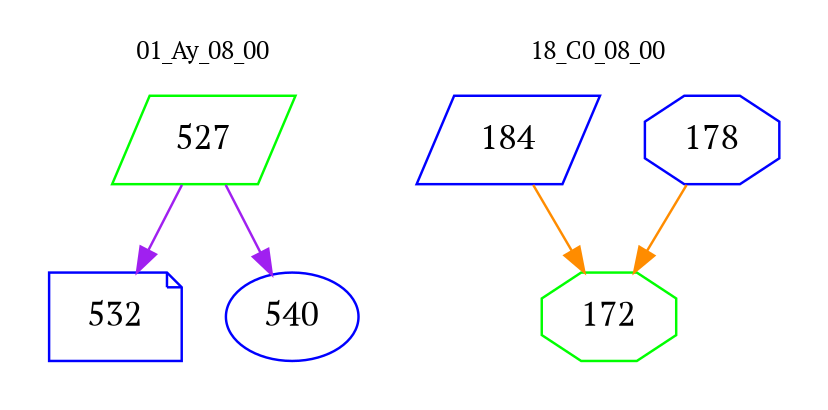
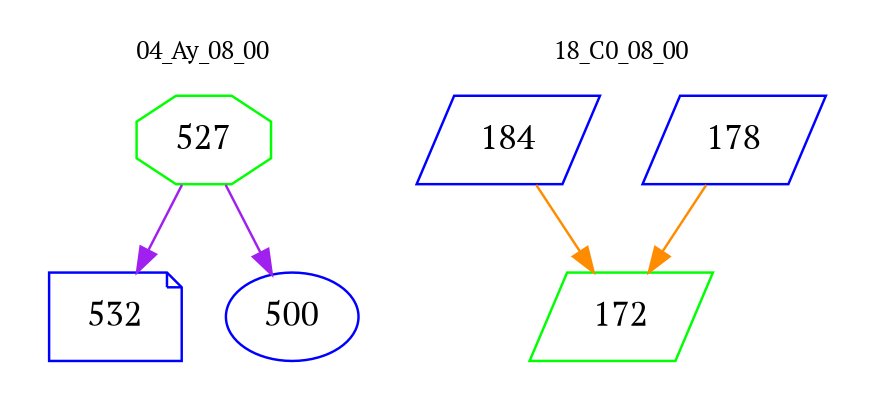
(204, 53) -> (204, 53)
(204, 140) -> (204, 140)
(712, 140) -> (734, 140)
(292, 317) -> (292, 317)
(609, 317) -> (621, 317)
